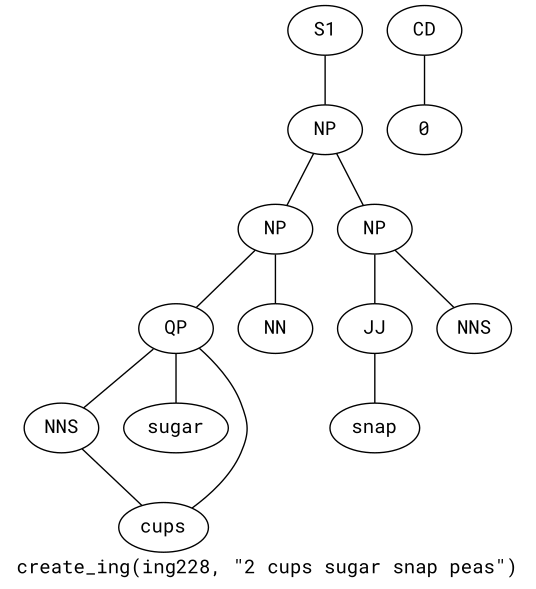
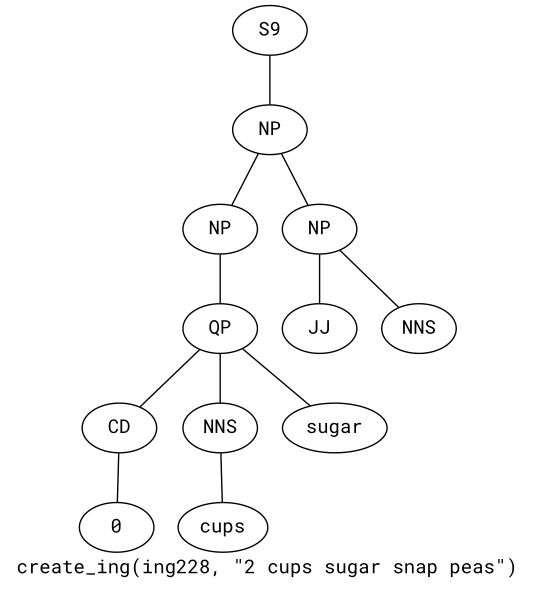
(325, 30) -> (270, 30)
(275, 329) -> none
(375, 428) -> none
(247, 431) -> (170, 378)
